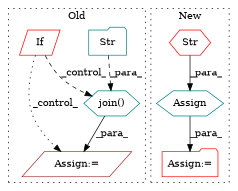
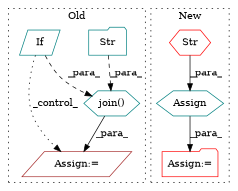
(40, 43) -> (40, 43)
(84, 73) -> (84, 73)
